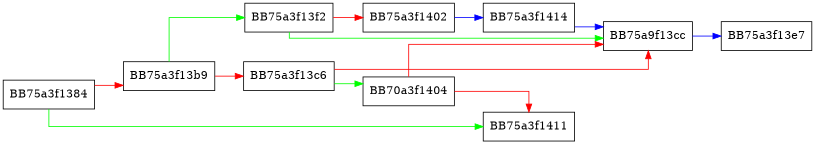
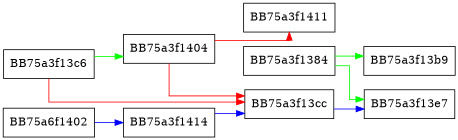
(289, 18) -> none
(409, 18) -> (49, 123)
(648, 36) -> (289, 104)
(225, 76) -> none
(105, 85) -> (345, 56)
(409, 91) -> (169, 49)
(253, 127) -> (349, 79)
